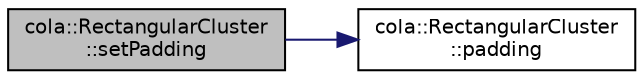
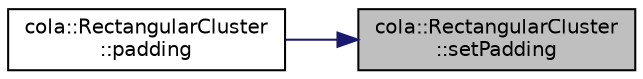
(311, 40) -> (311, 40)
